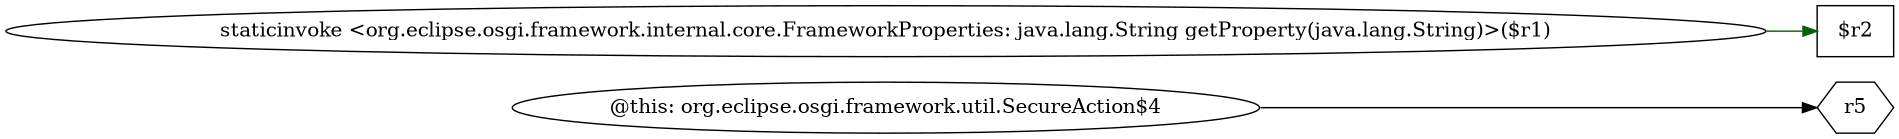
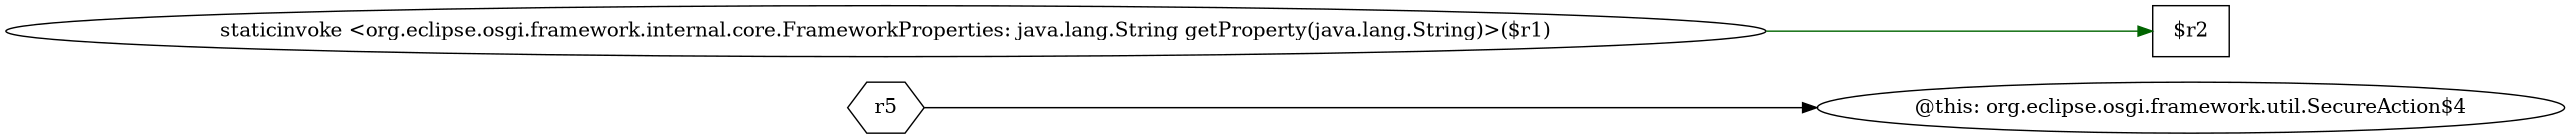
(1531, 108) -> (1363, 108)
